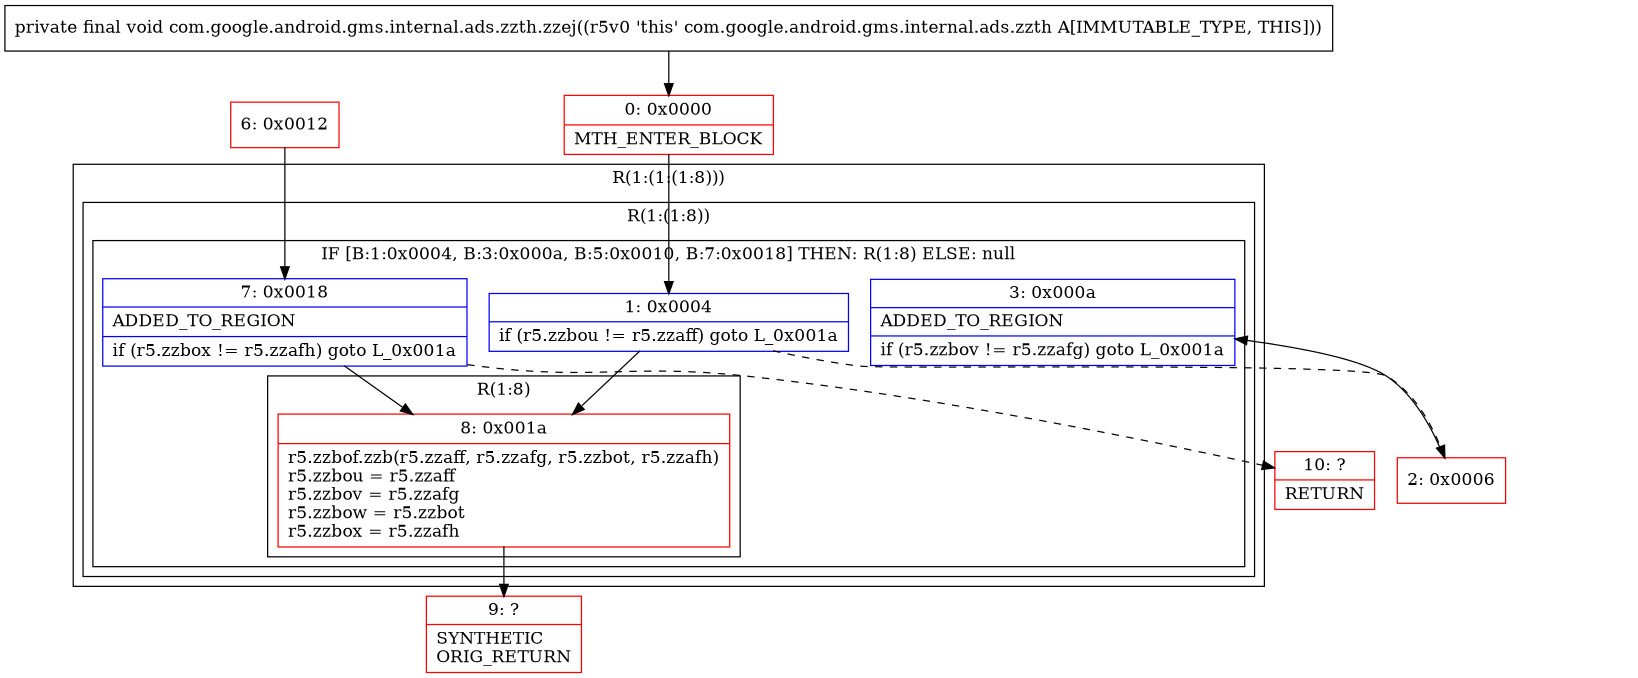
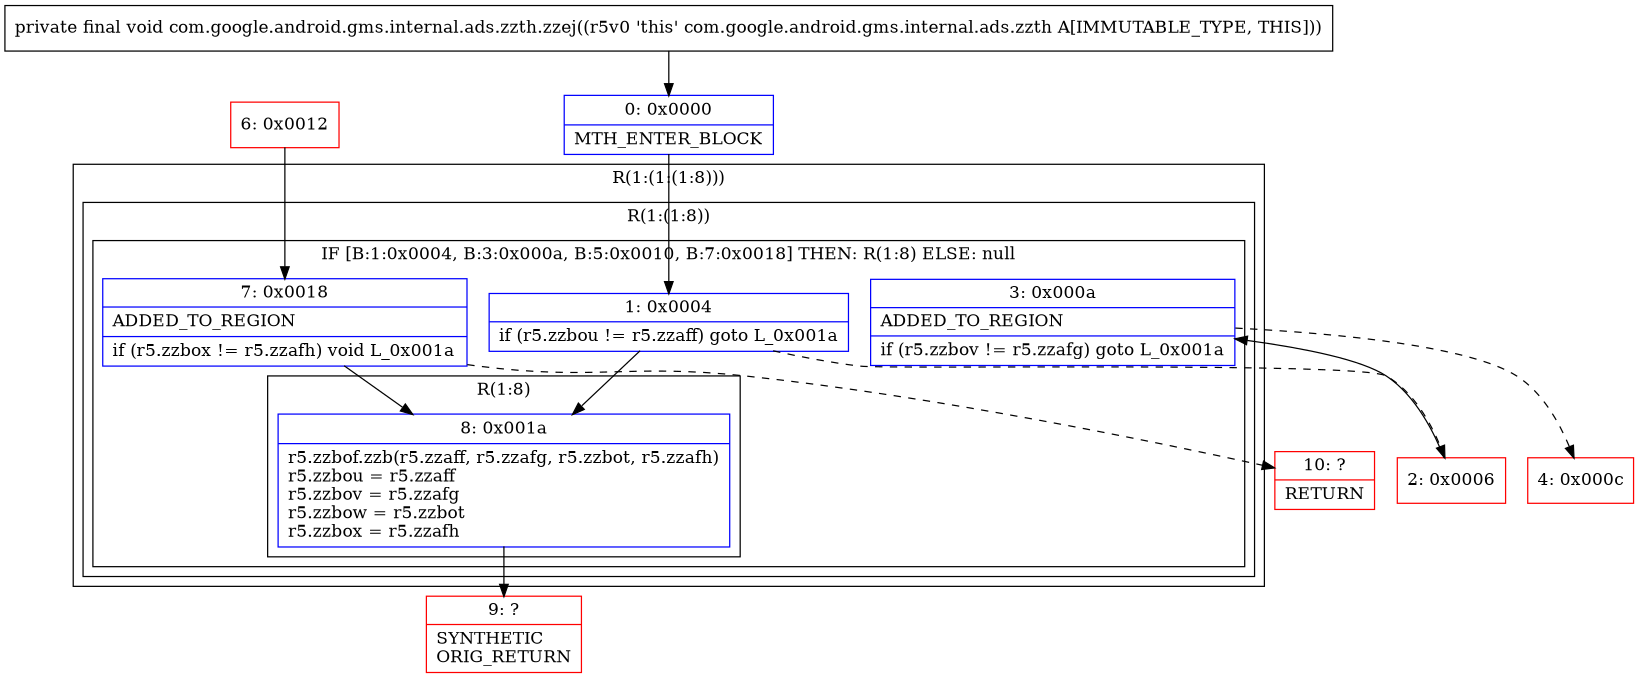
(669, 125) -> (669, 125)
(285, 351) -> (284, 351)
(504, 481) -> (504, 481)
none -> (1581, 481)
